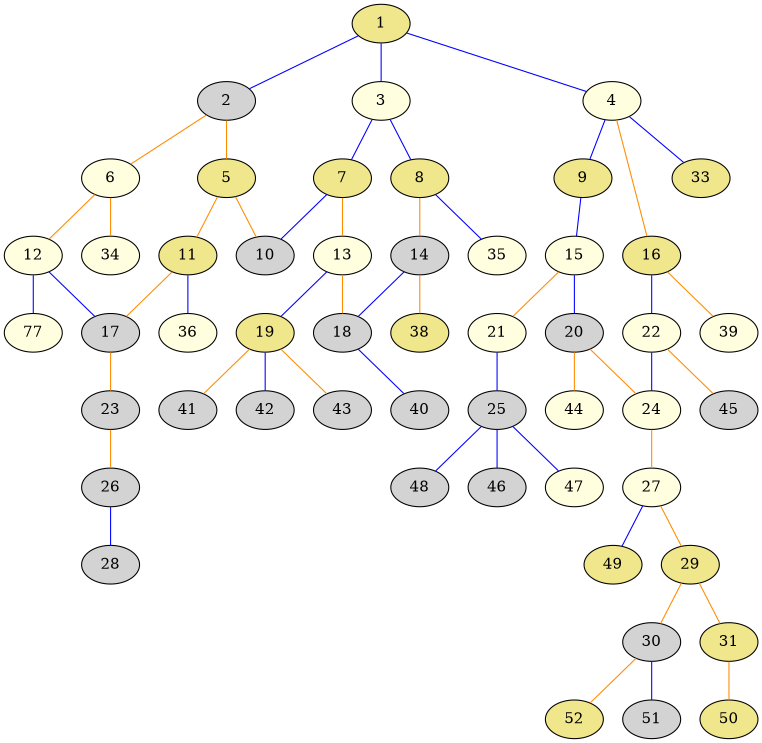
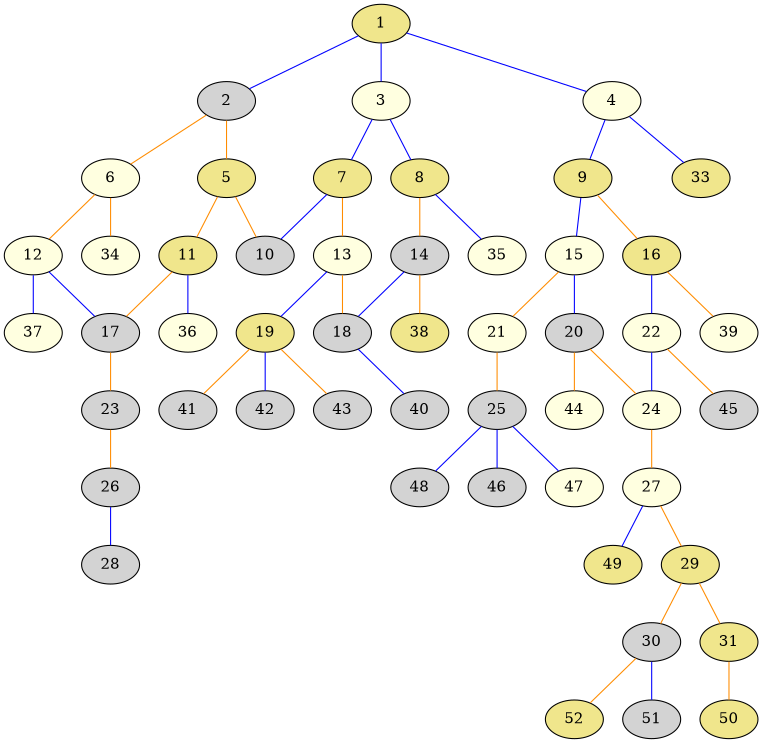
(632, 178) -> (617, 217)
(33, 333) -> (33, 333)
(497, 372) -> (497, 372)
